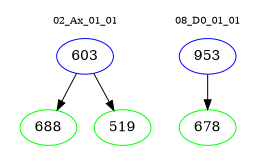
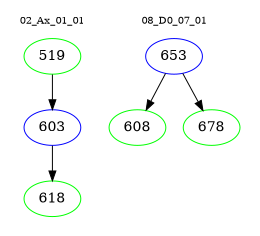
(208, 21) -> (175, 21)
(208, 56) -> (174, 56)
(101, 88) -> (52, 87)
(48, 128) -> (52, 199)
none -> (137, 128)
